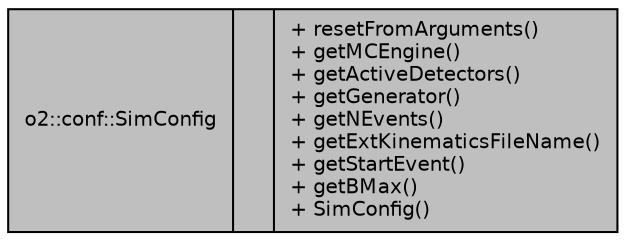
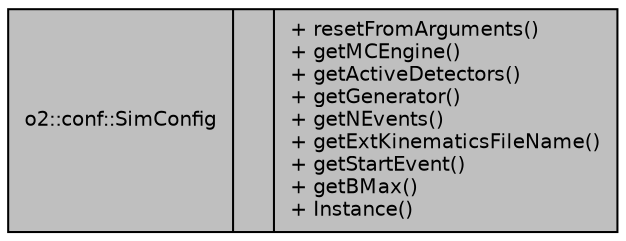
(361, 210) -> (353, 210)
